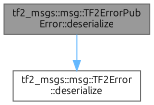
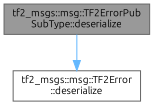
(77, 19) -> (77, 19)
